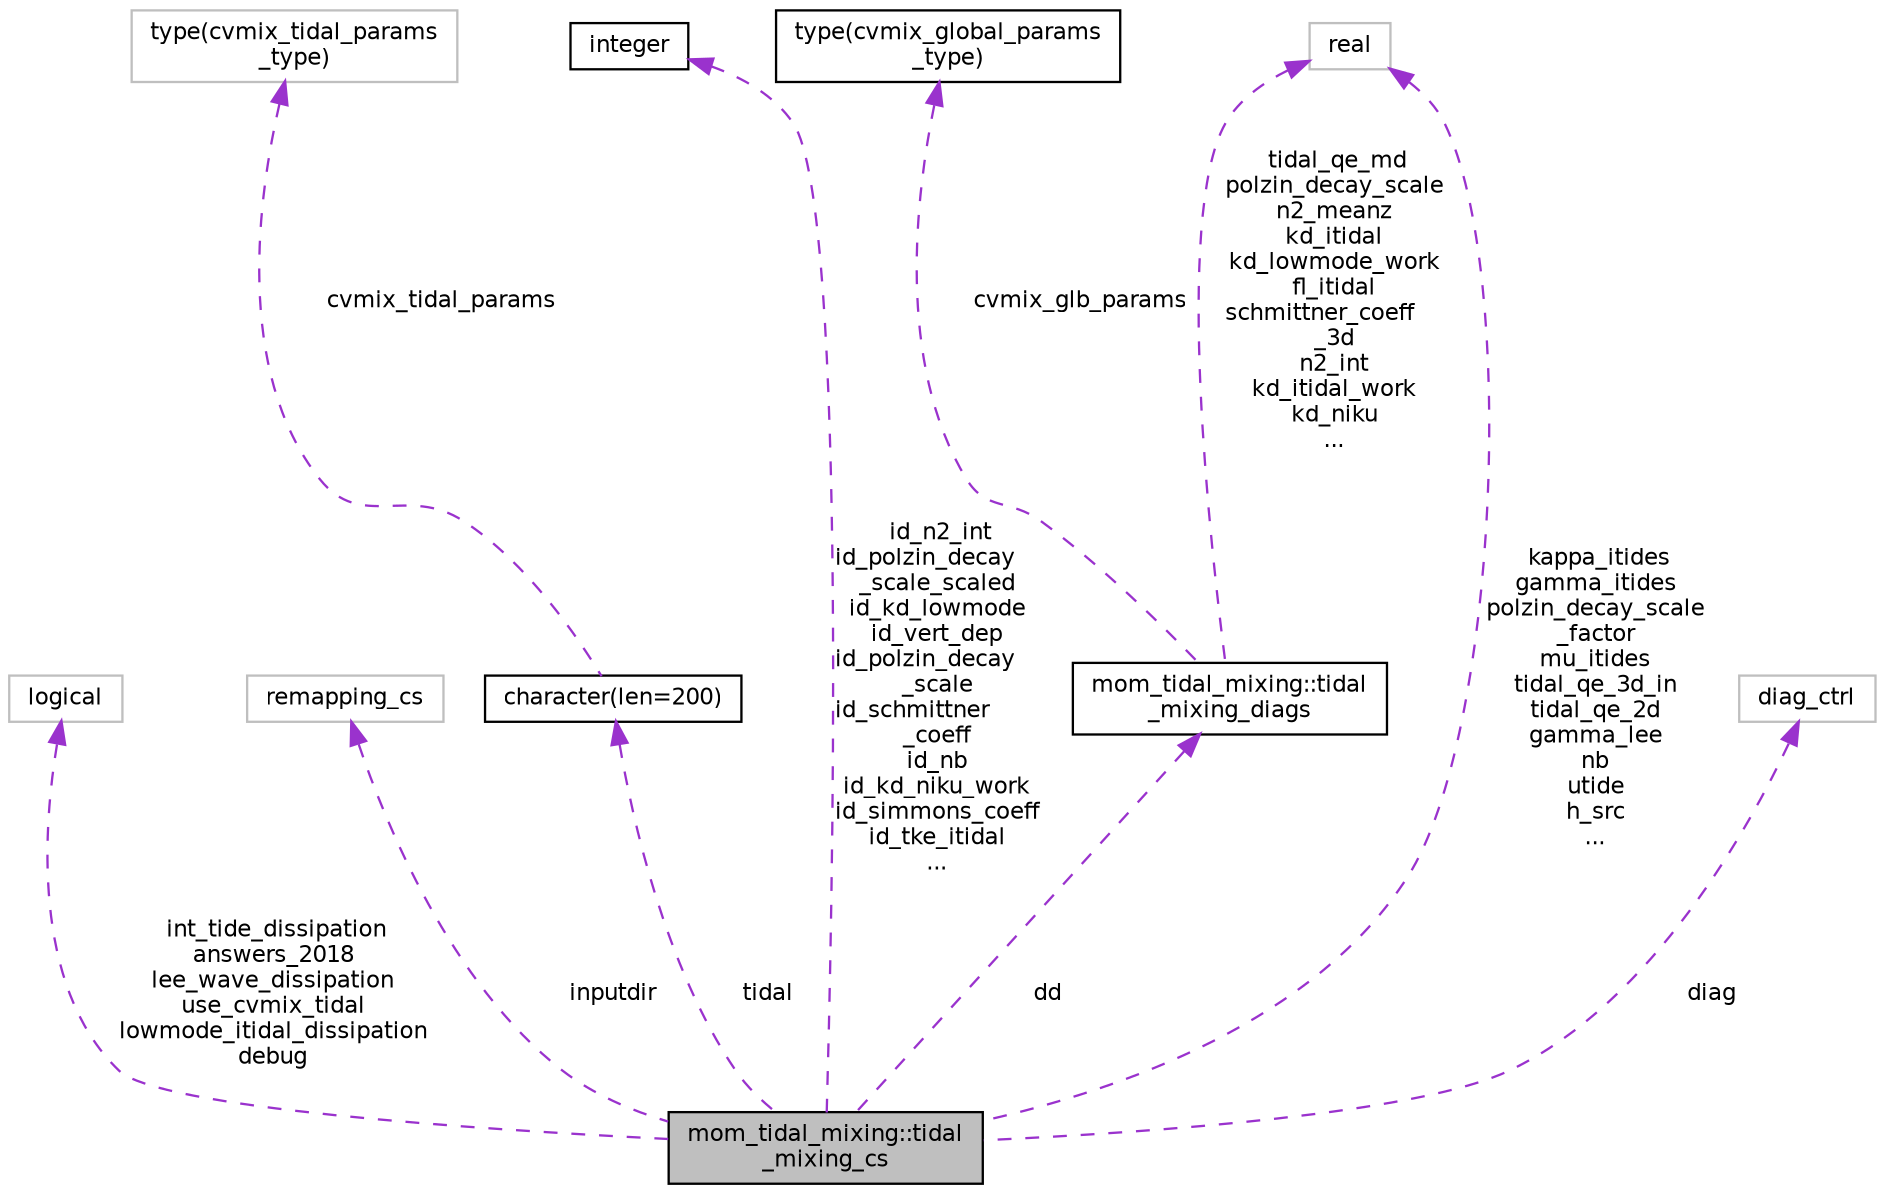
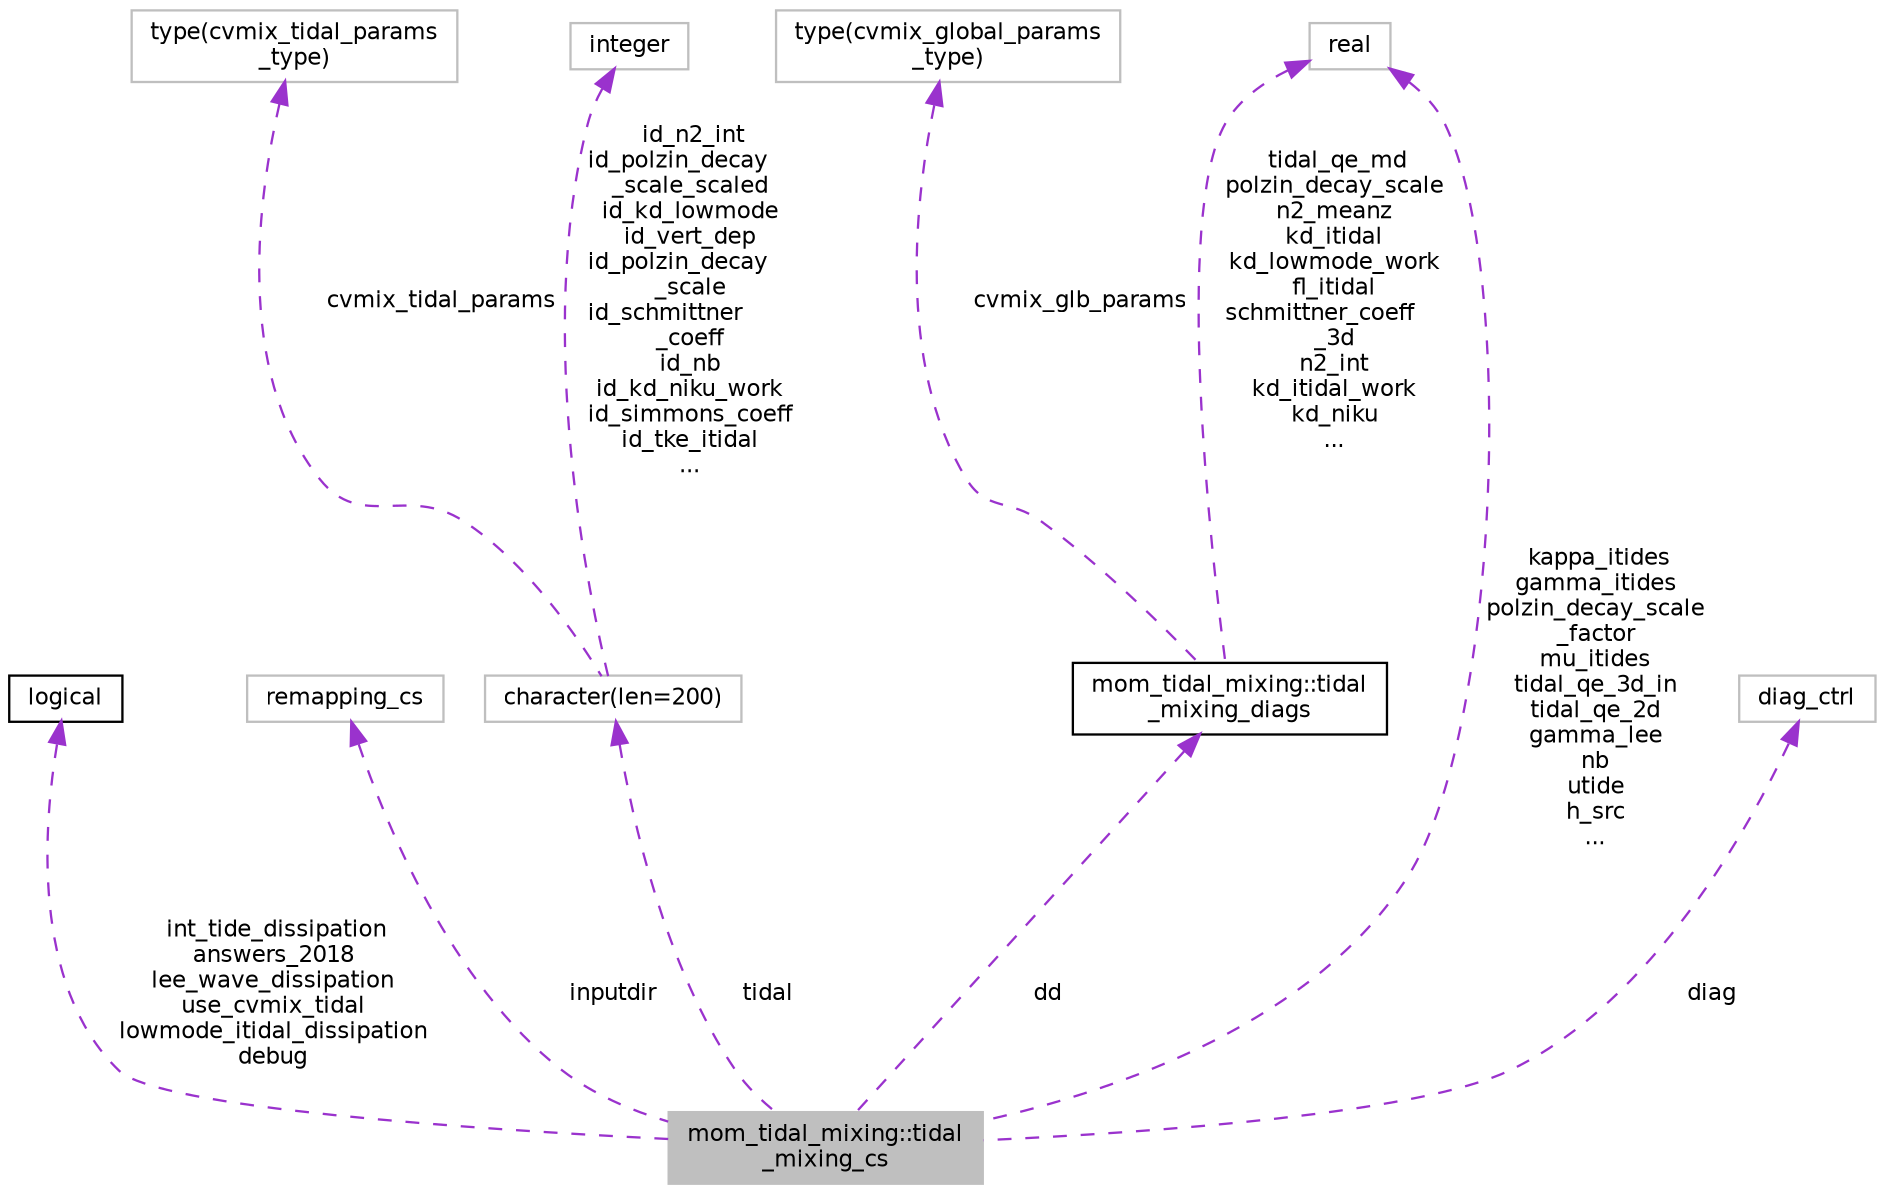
(629, 46) -> (629, 46)
(948, 46) -> (948, 46)
(832, 565) -> (566, 382)
(66, 699) -> (66, 699)
(613, 699) -> (613, 699)
(826, 1148) -> (826, 1148)
